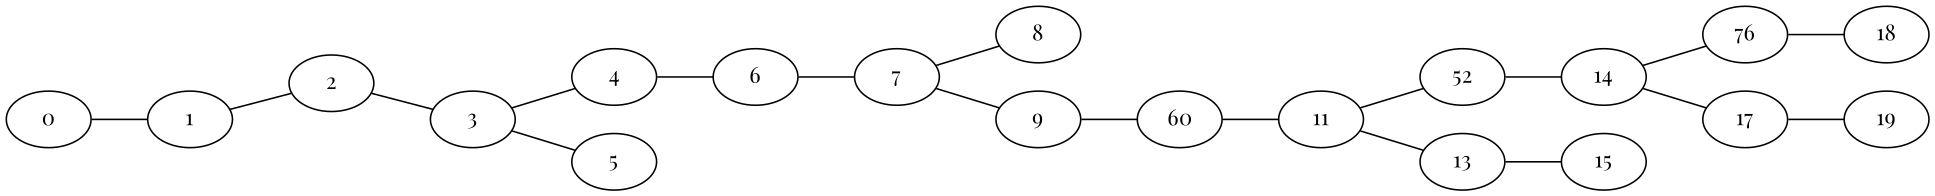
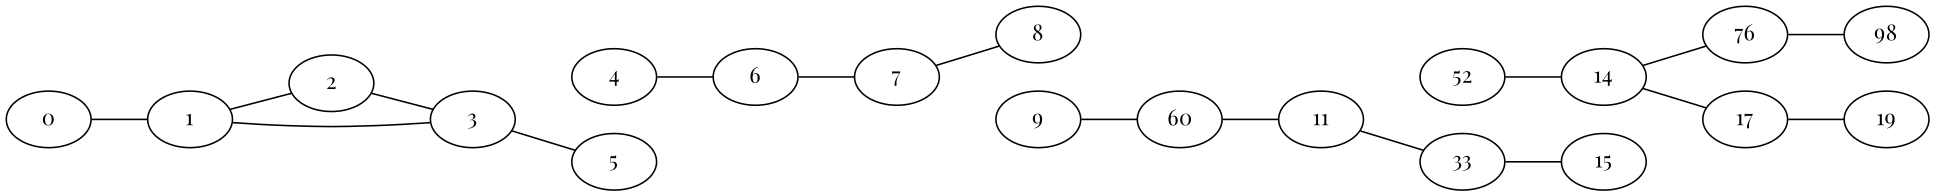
(1887, 35) -> (1887, 35)
(544, 98) -> (331, 127)
(968, 98) -> none
(1392, 98) -> none
(1462, 162) -> (1462, 162)
